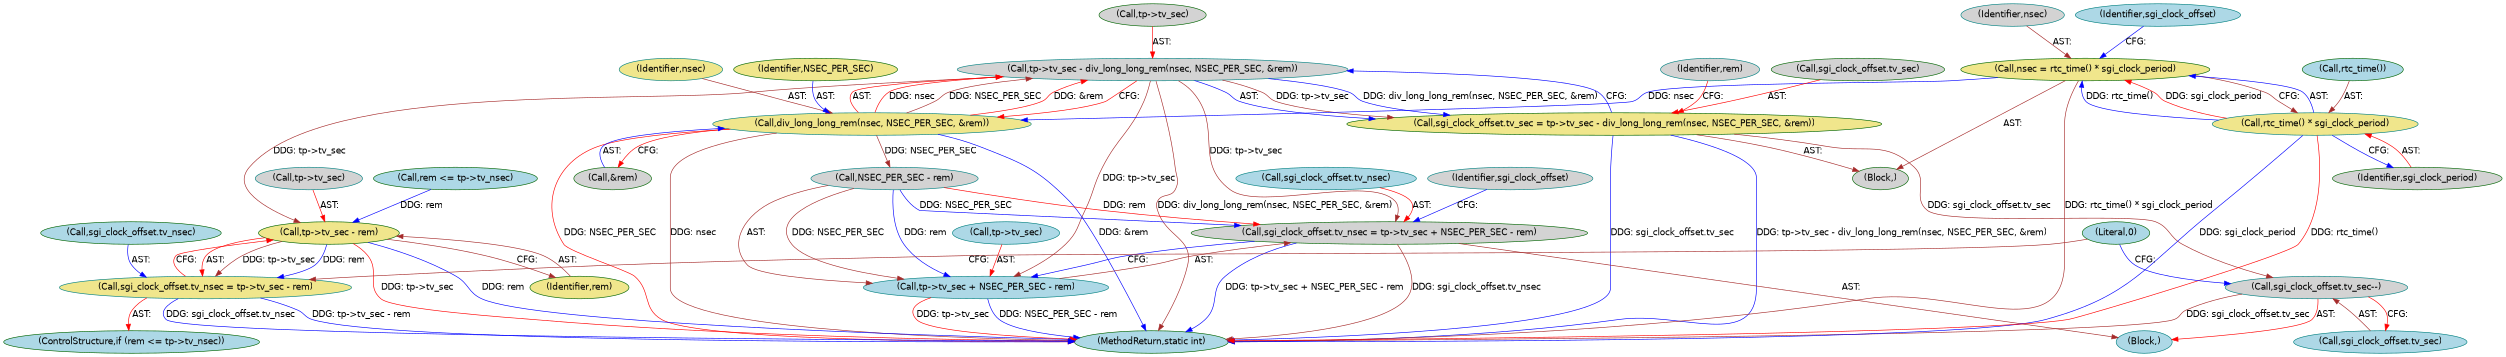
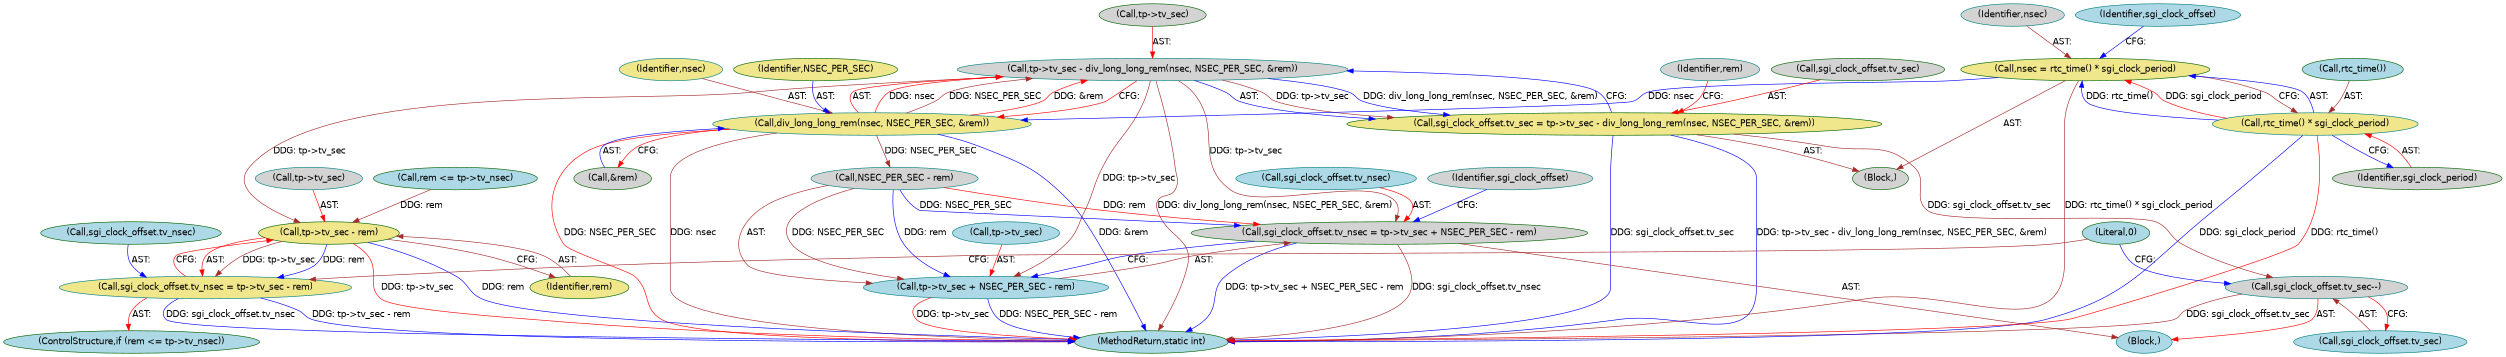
(395, 205) -> (395, 205)
